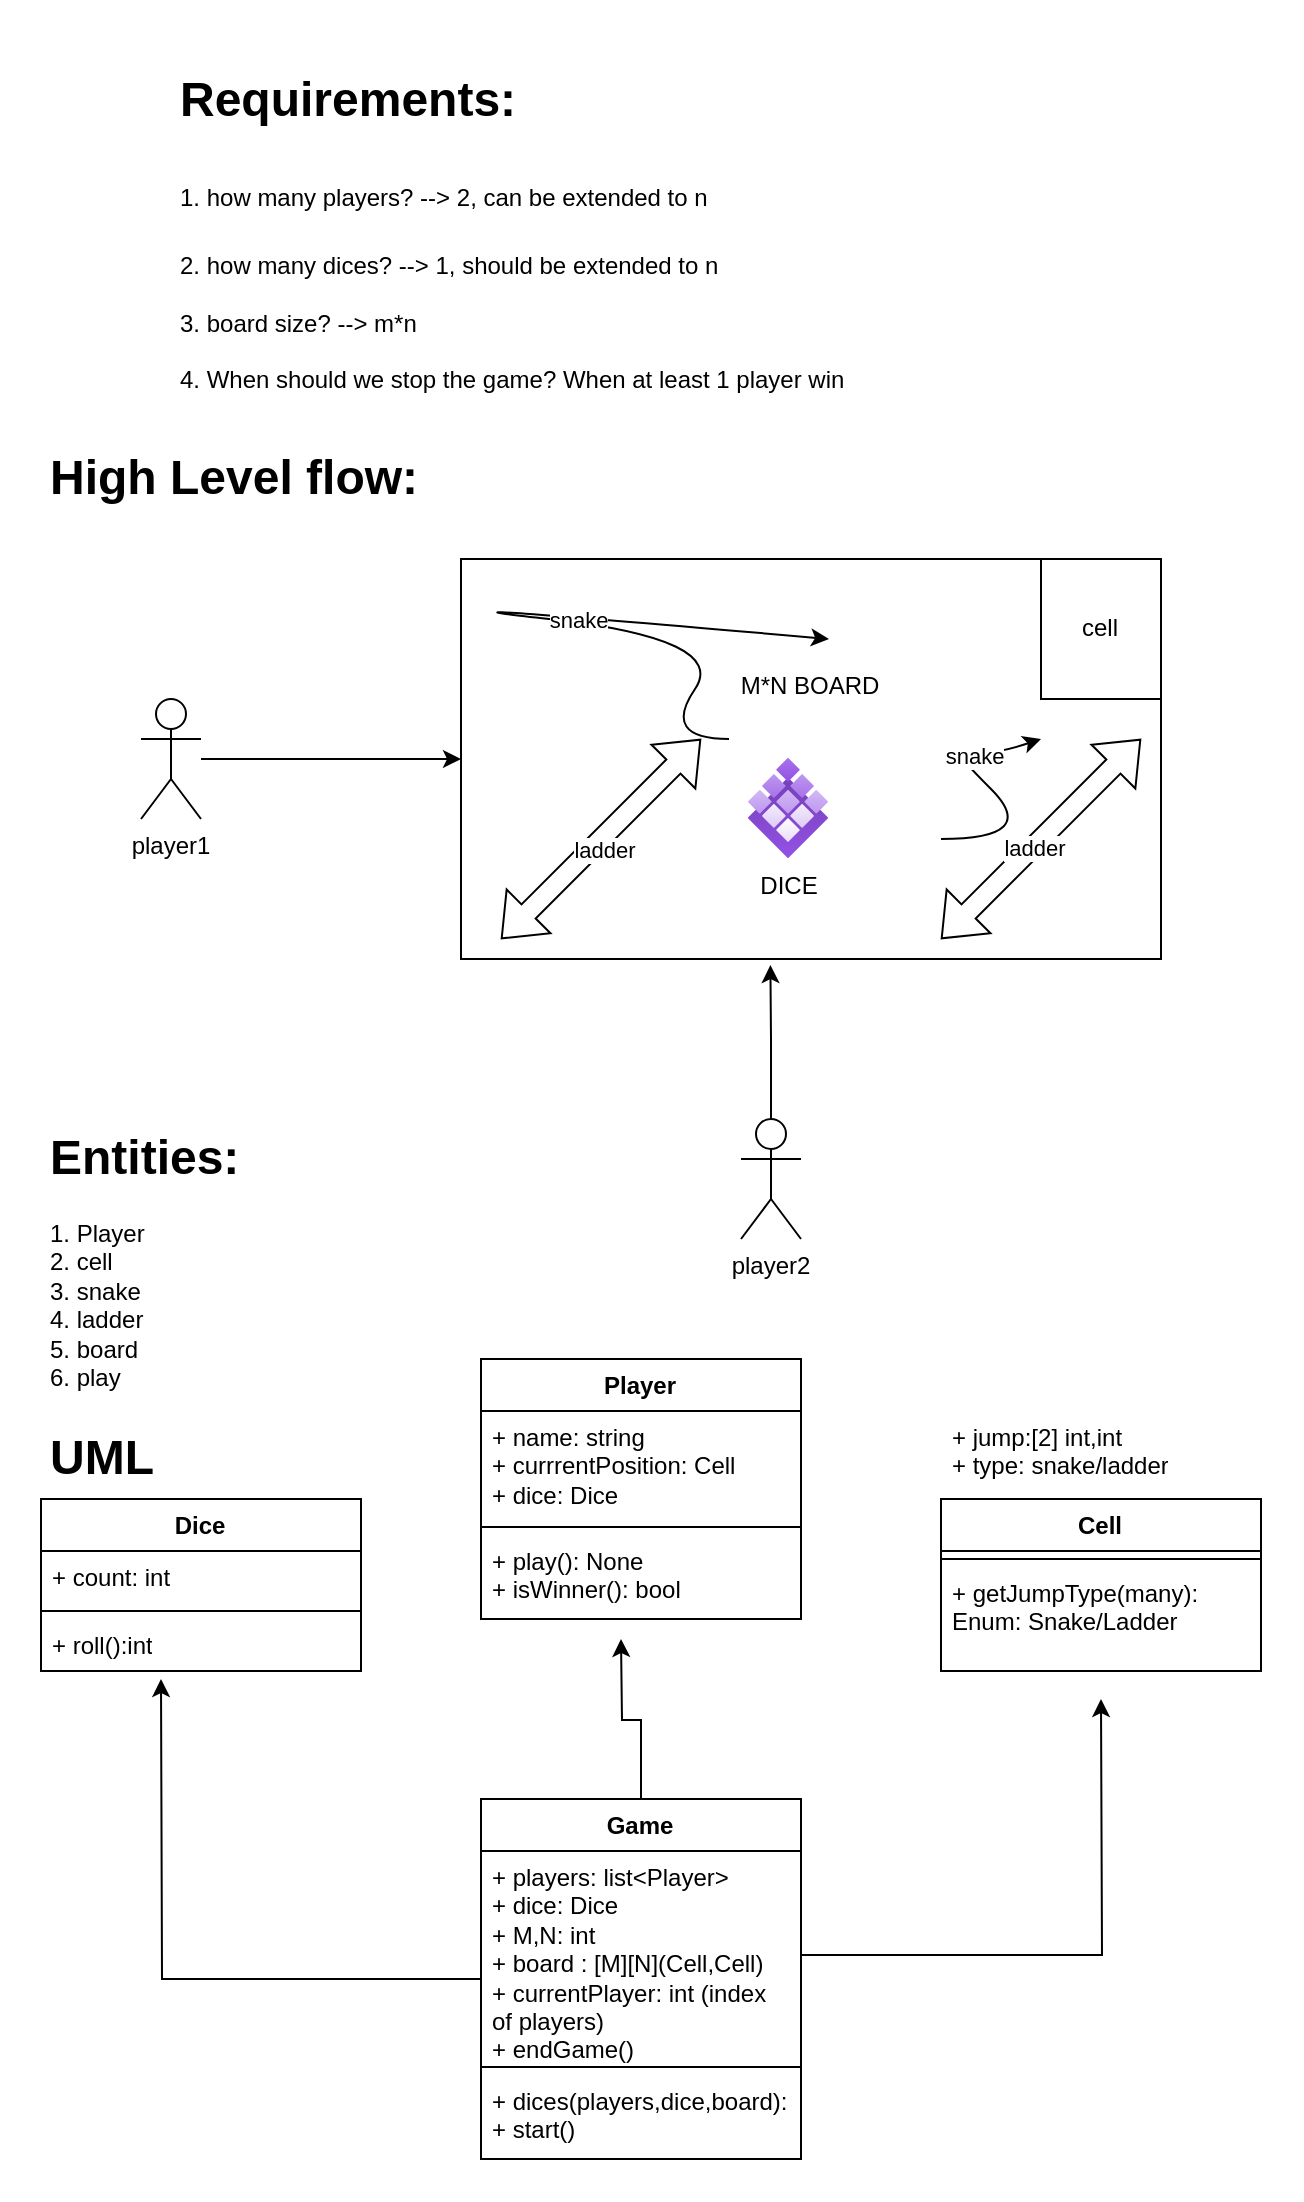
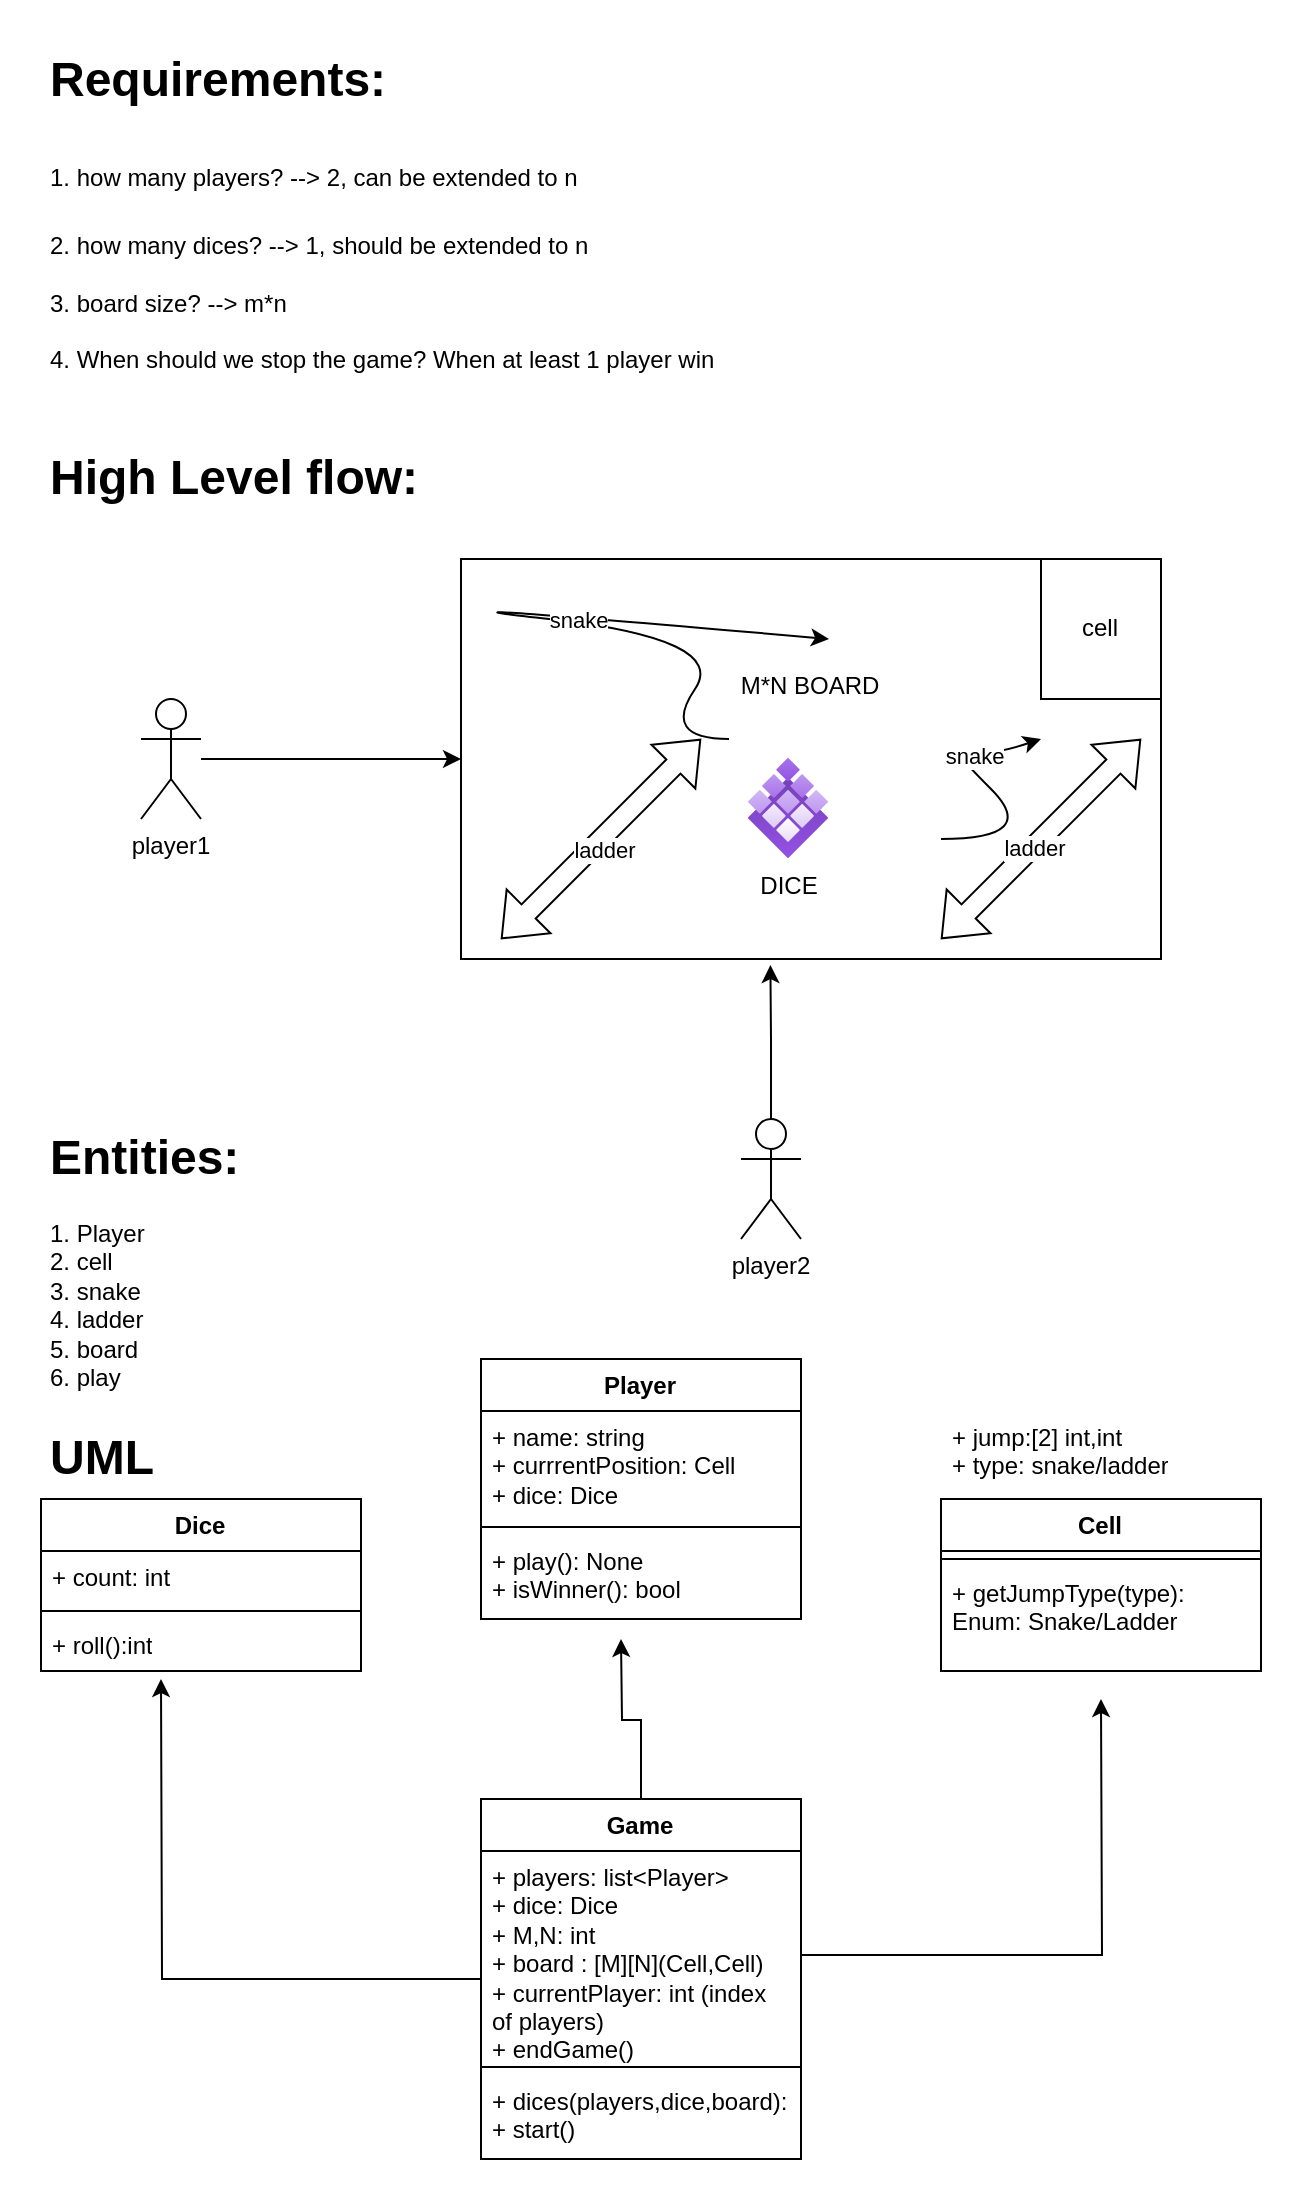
(531, 240) -> (401, 220)
(1103, 1610) -> (1103, 1610)
